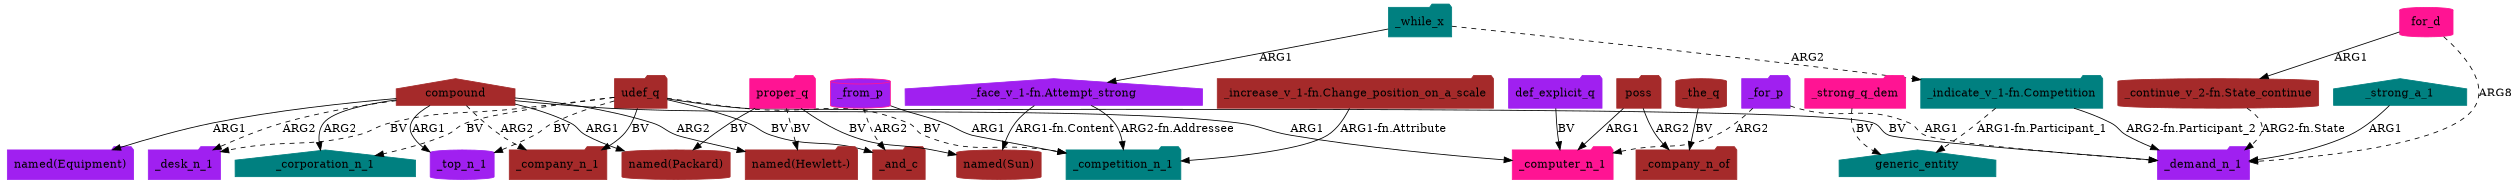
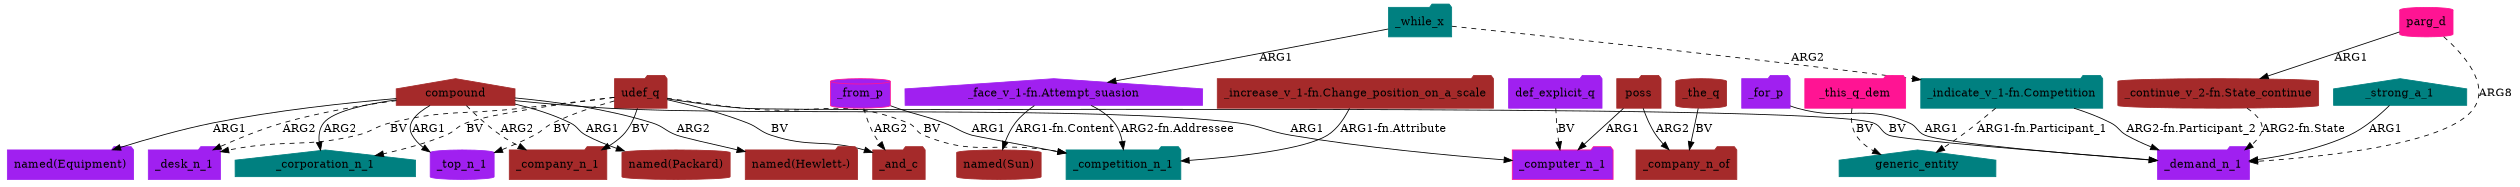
(2426, 22) -> (2426, 22)
(783, 93) -> none
(1054, 93) -> (1054, 93)
(1855, 93) -> (1855, 93)
(1557, 125) -> (1557, 125)
(1922, 133) -> (1922, 133)
(1699, 142) -> none
(1563, 165) -> (1563, 165)
